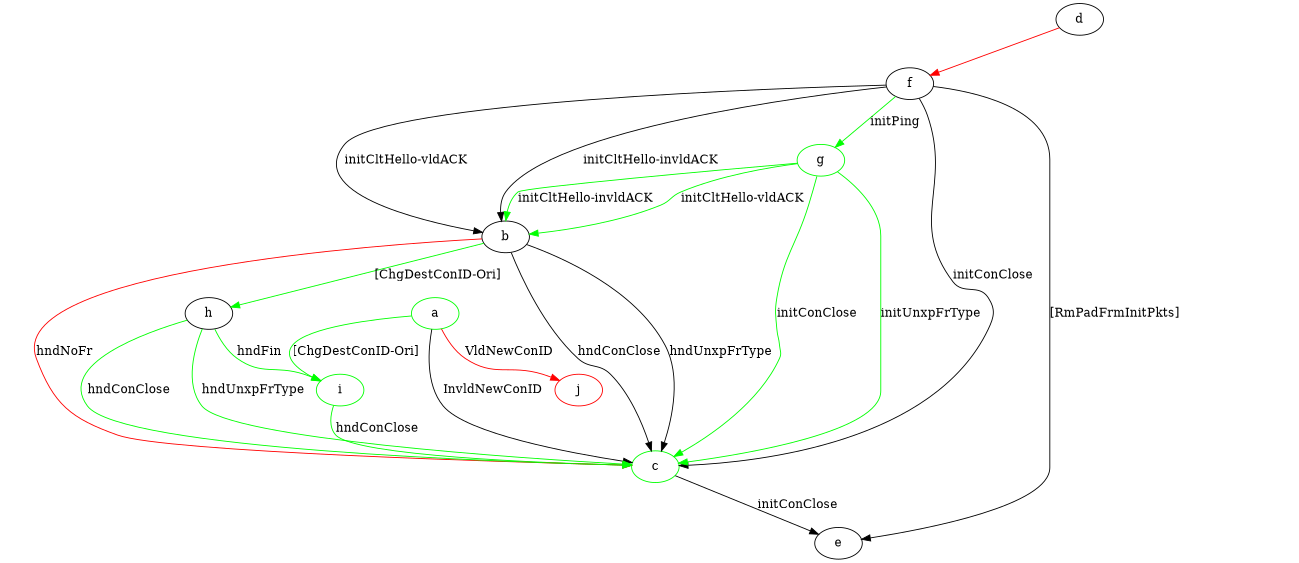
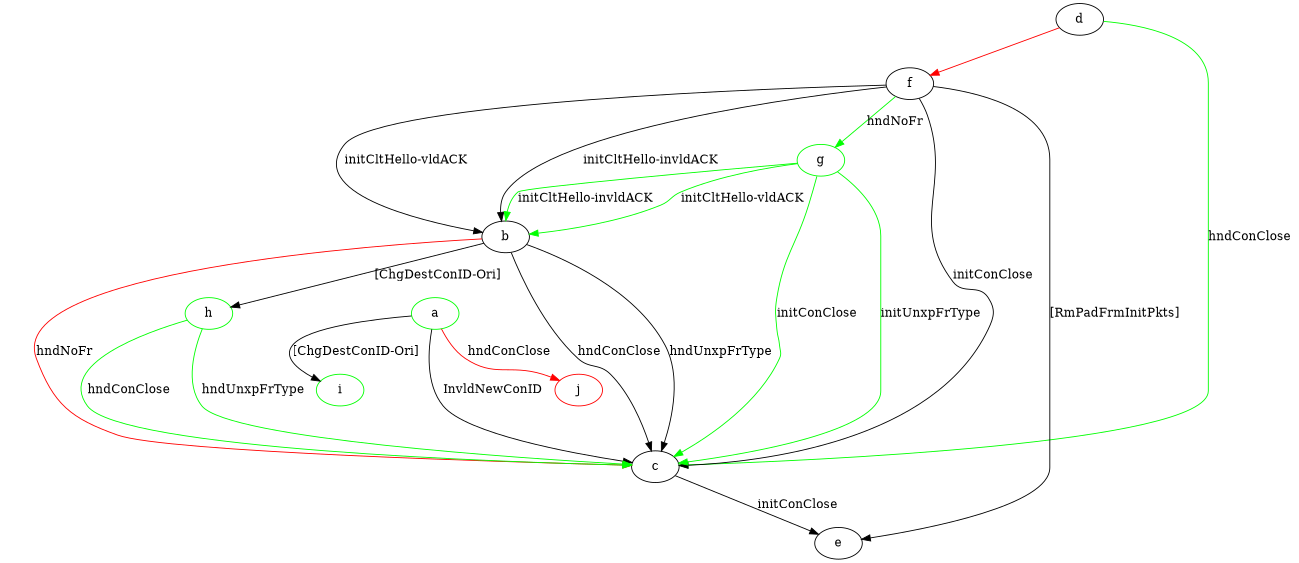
(897, 122) -> (897, 122)
(362, 274) -> (362, 274)
(209, 313) -> (209, 313)
(329, 328) -> (329, 328)
(511, 352) -> (511, 352)
(256, 367) -> none
(462, 457) -> (1171, 416)
(655, 467) -> (655, 467)
